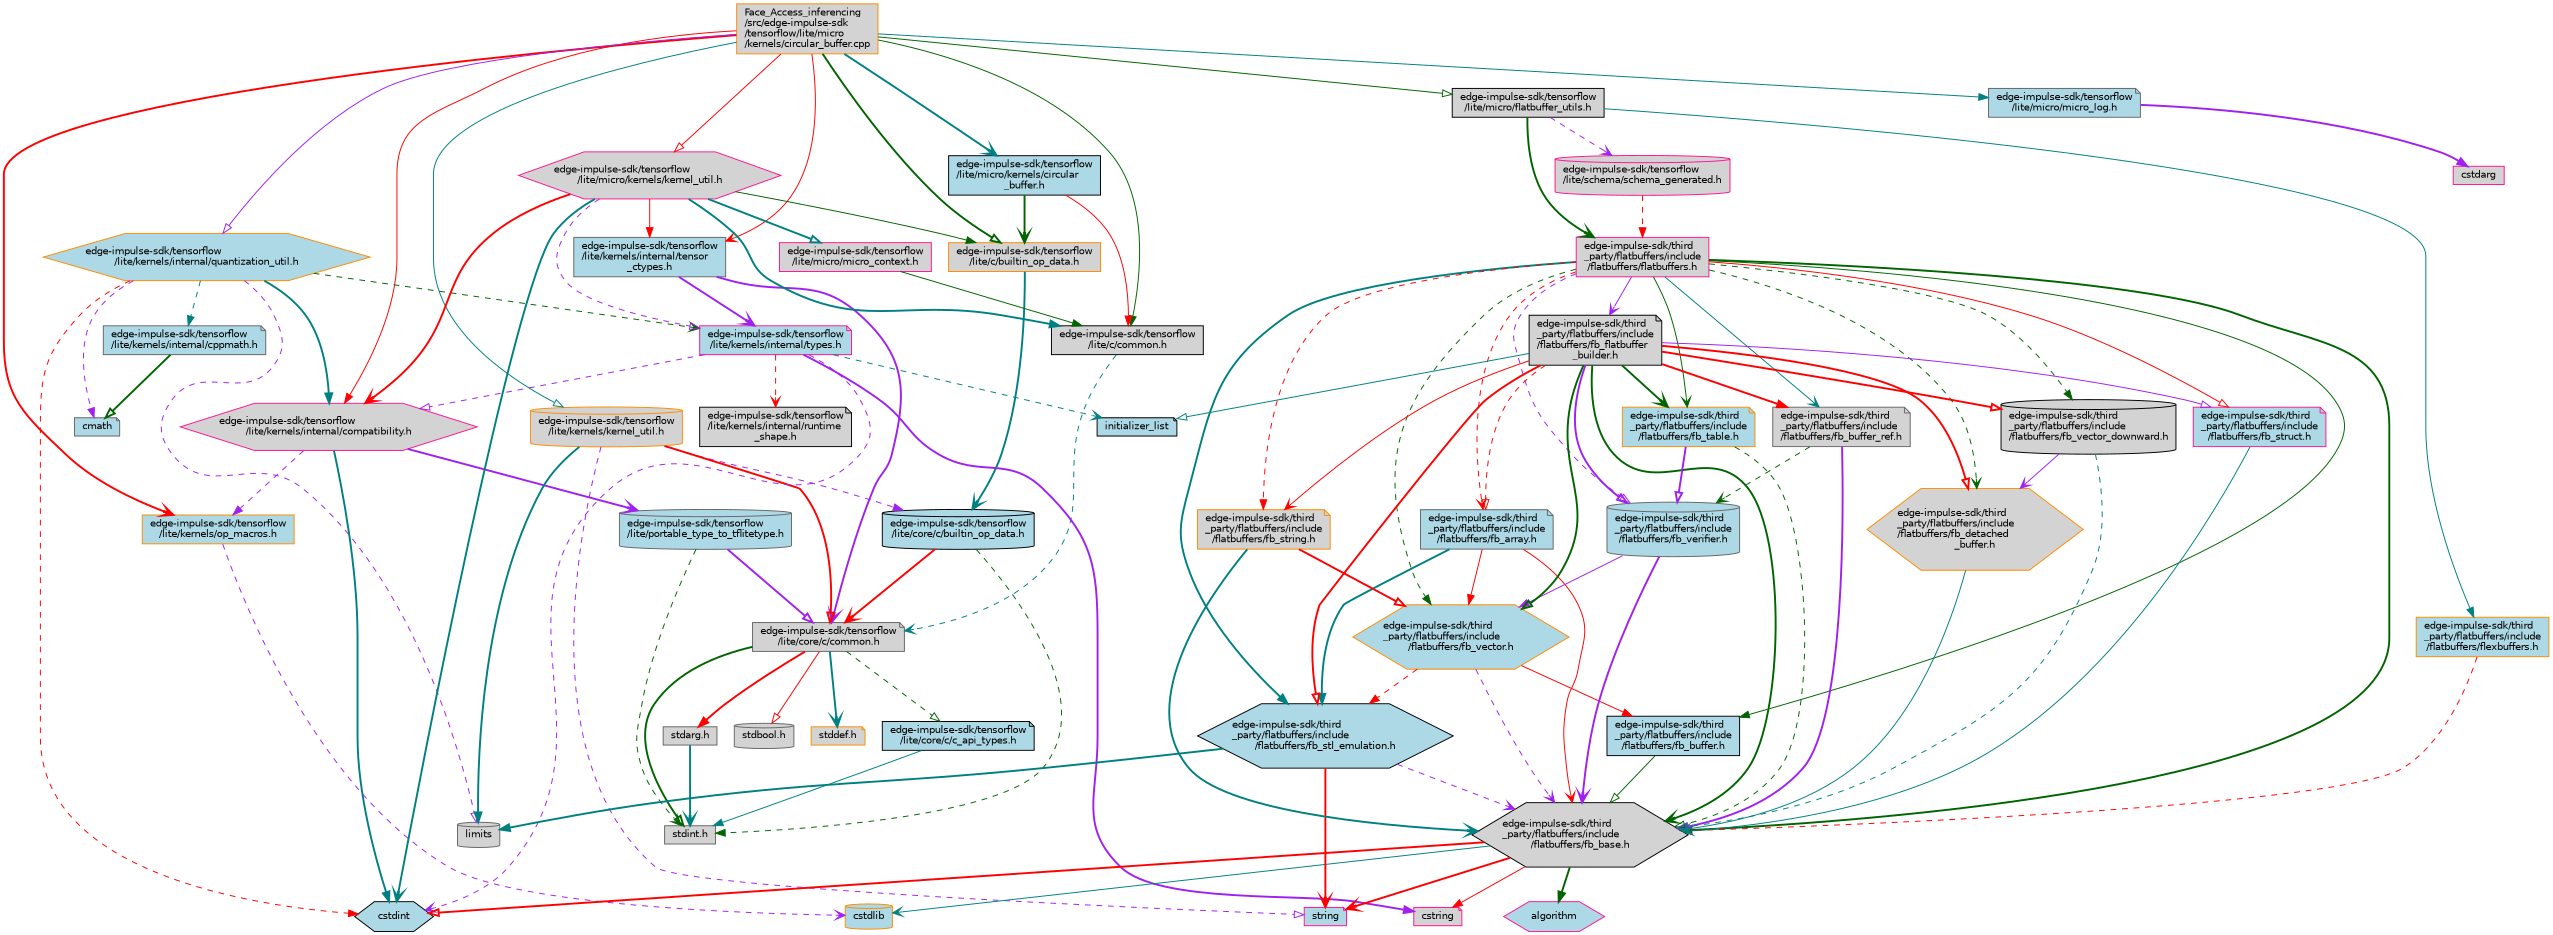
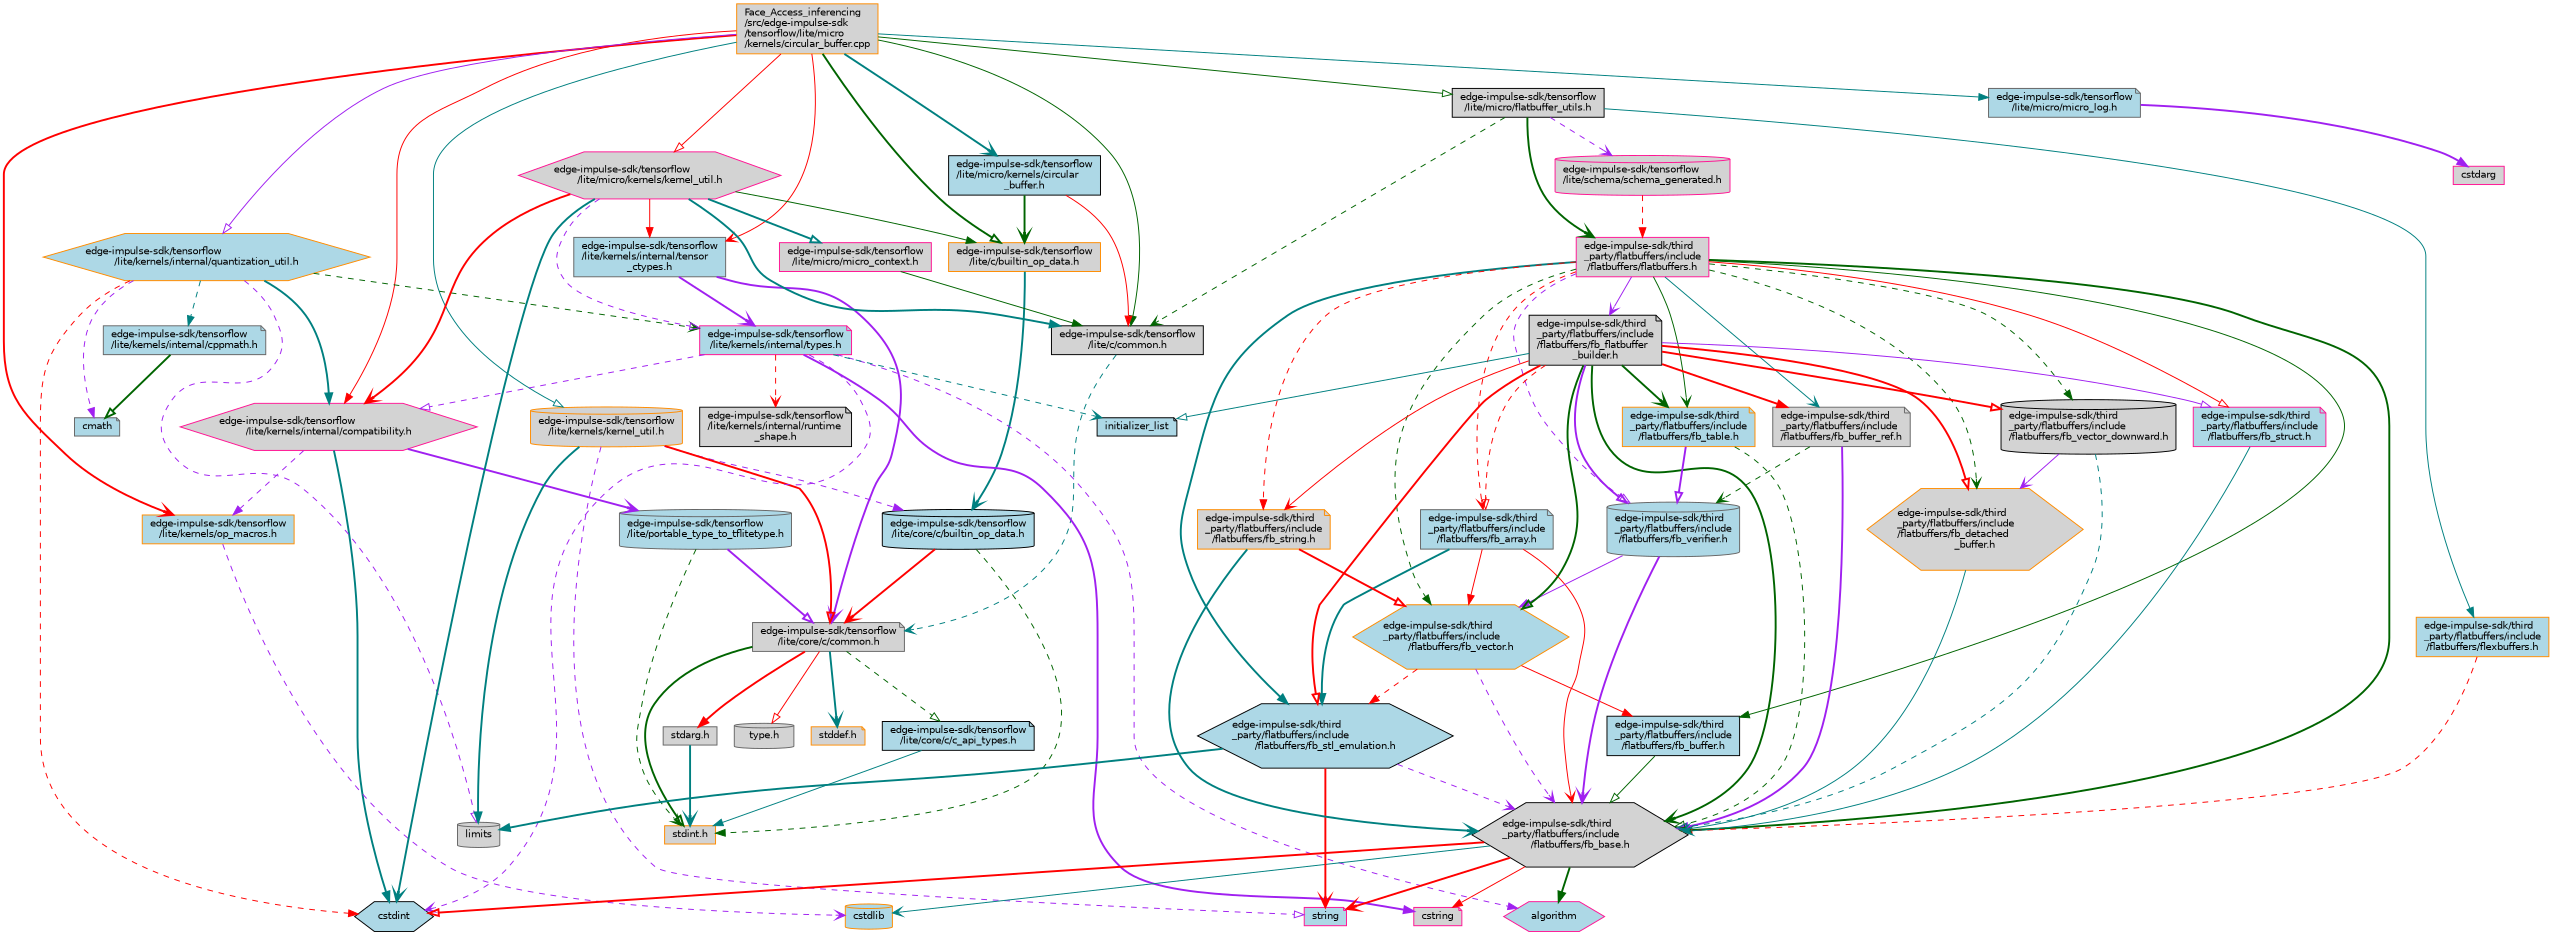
none -> (1332, 219)
none -> (1134, 676)
(764, 736) -> (764, 736)
(690, 835) -> (690, 835)
